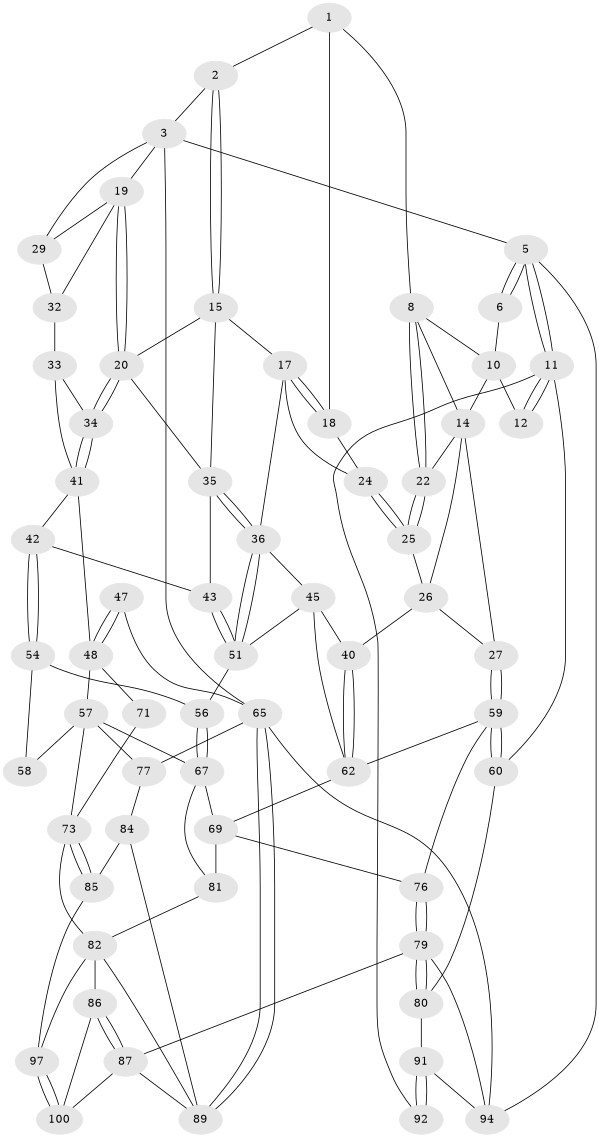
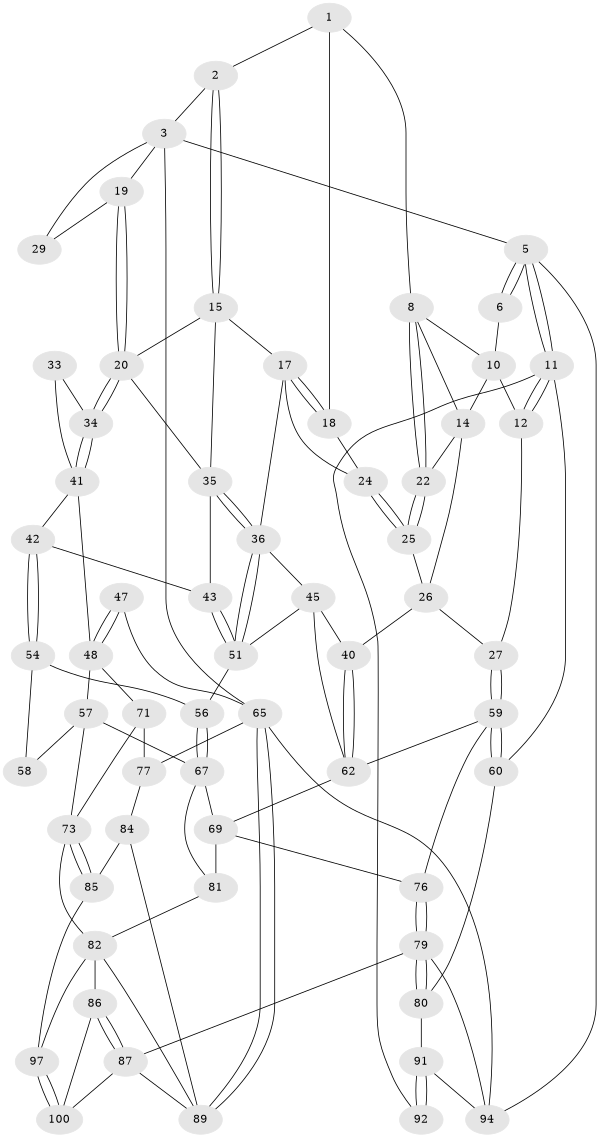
(55, 308) -> none
(480, 540) -> (519, 541)
(115, 743) -> (144, 737)
